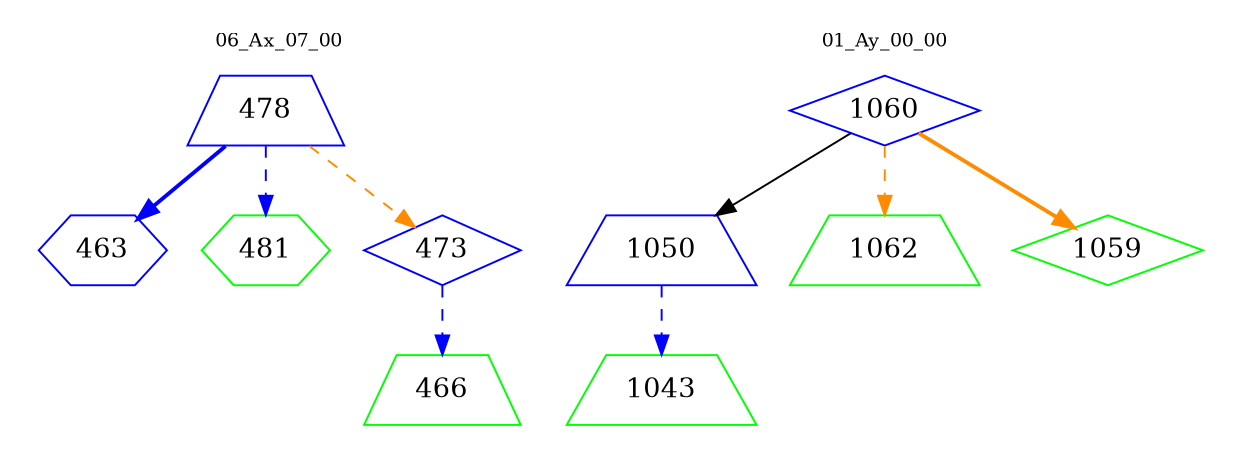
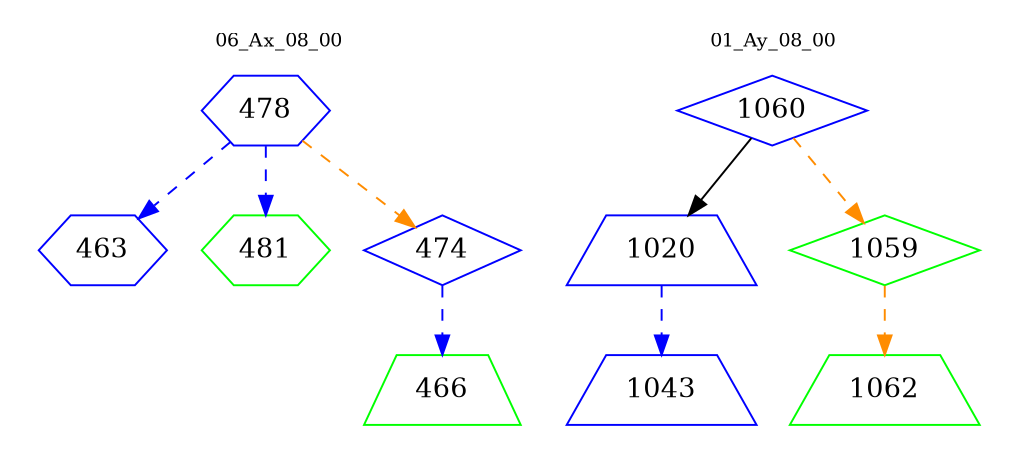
(279, 42) -> (279, 42)
(885, 42) -> (773, 42)
(266, 111) -> (266, 111)
(885, 171) -> (885, 311)
(988, 175) -> (822, 173)
(190, 176) -> (192, 174)
(442, 250) -> (442, 250)
(662, 250) -> (662, 250)
(662, 390) -> (662, 390)
